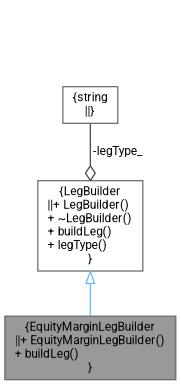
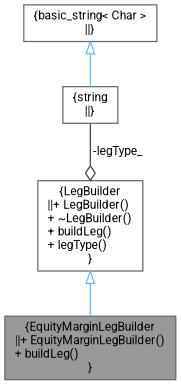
none -> (90, 23)
